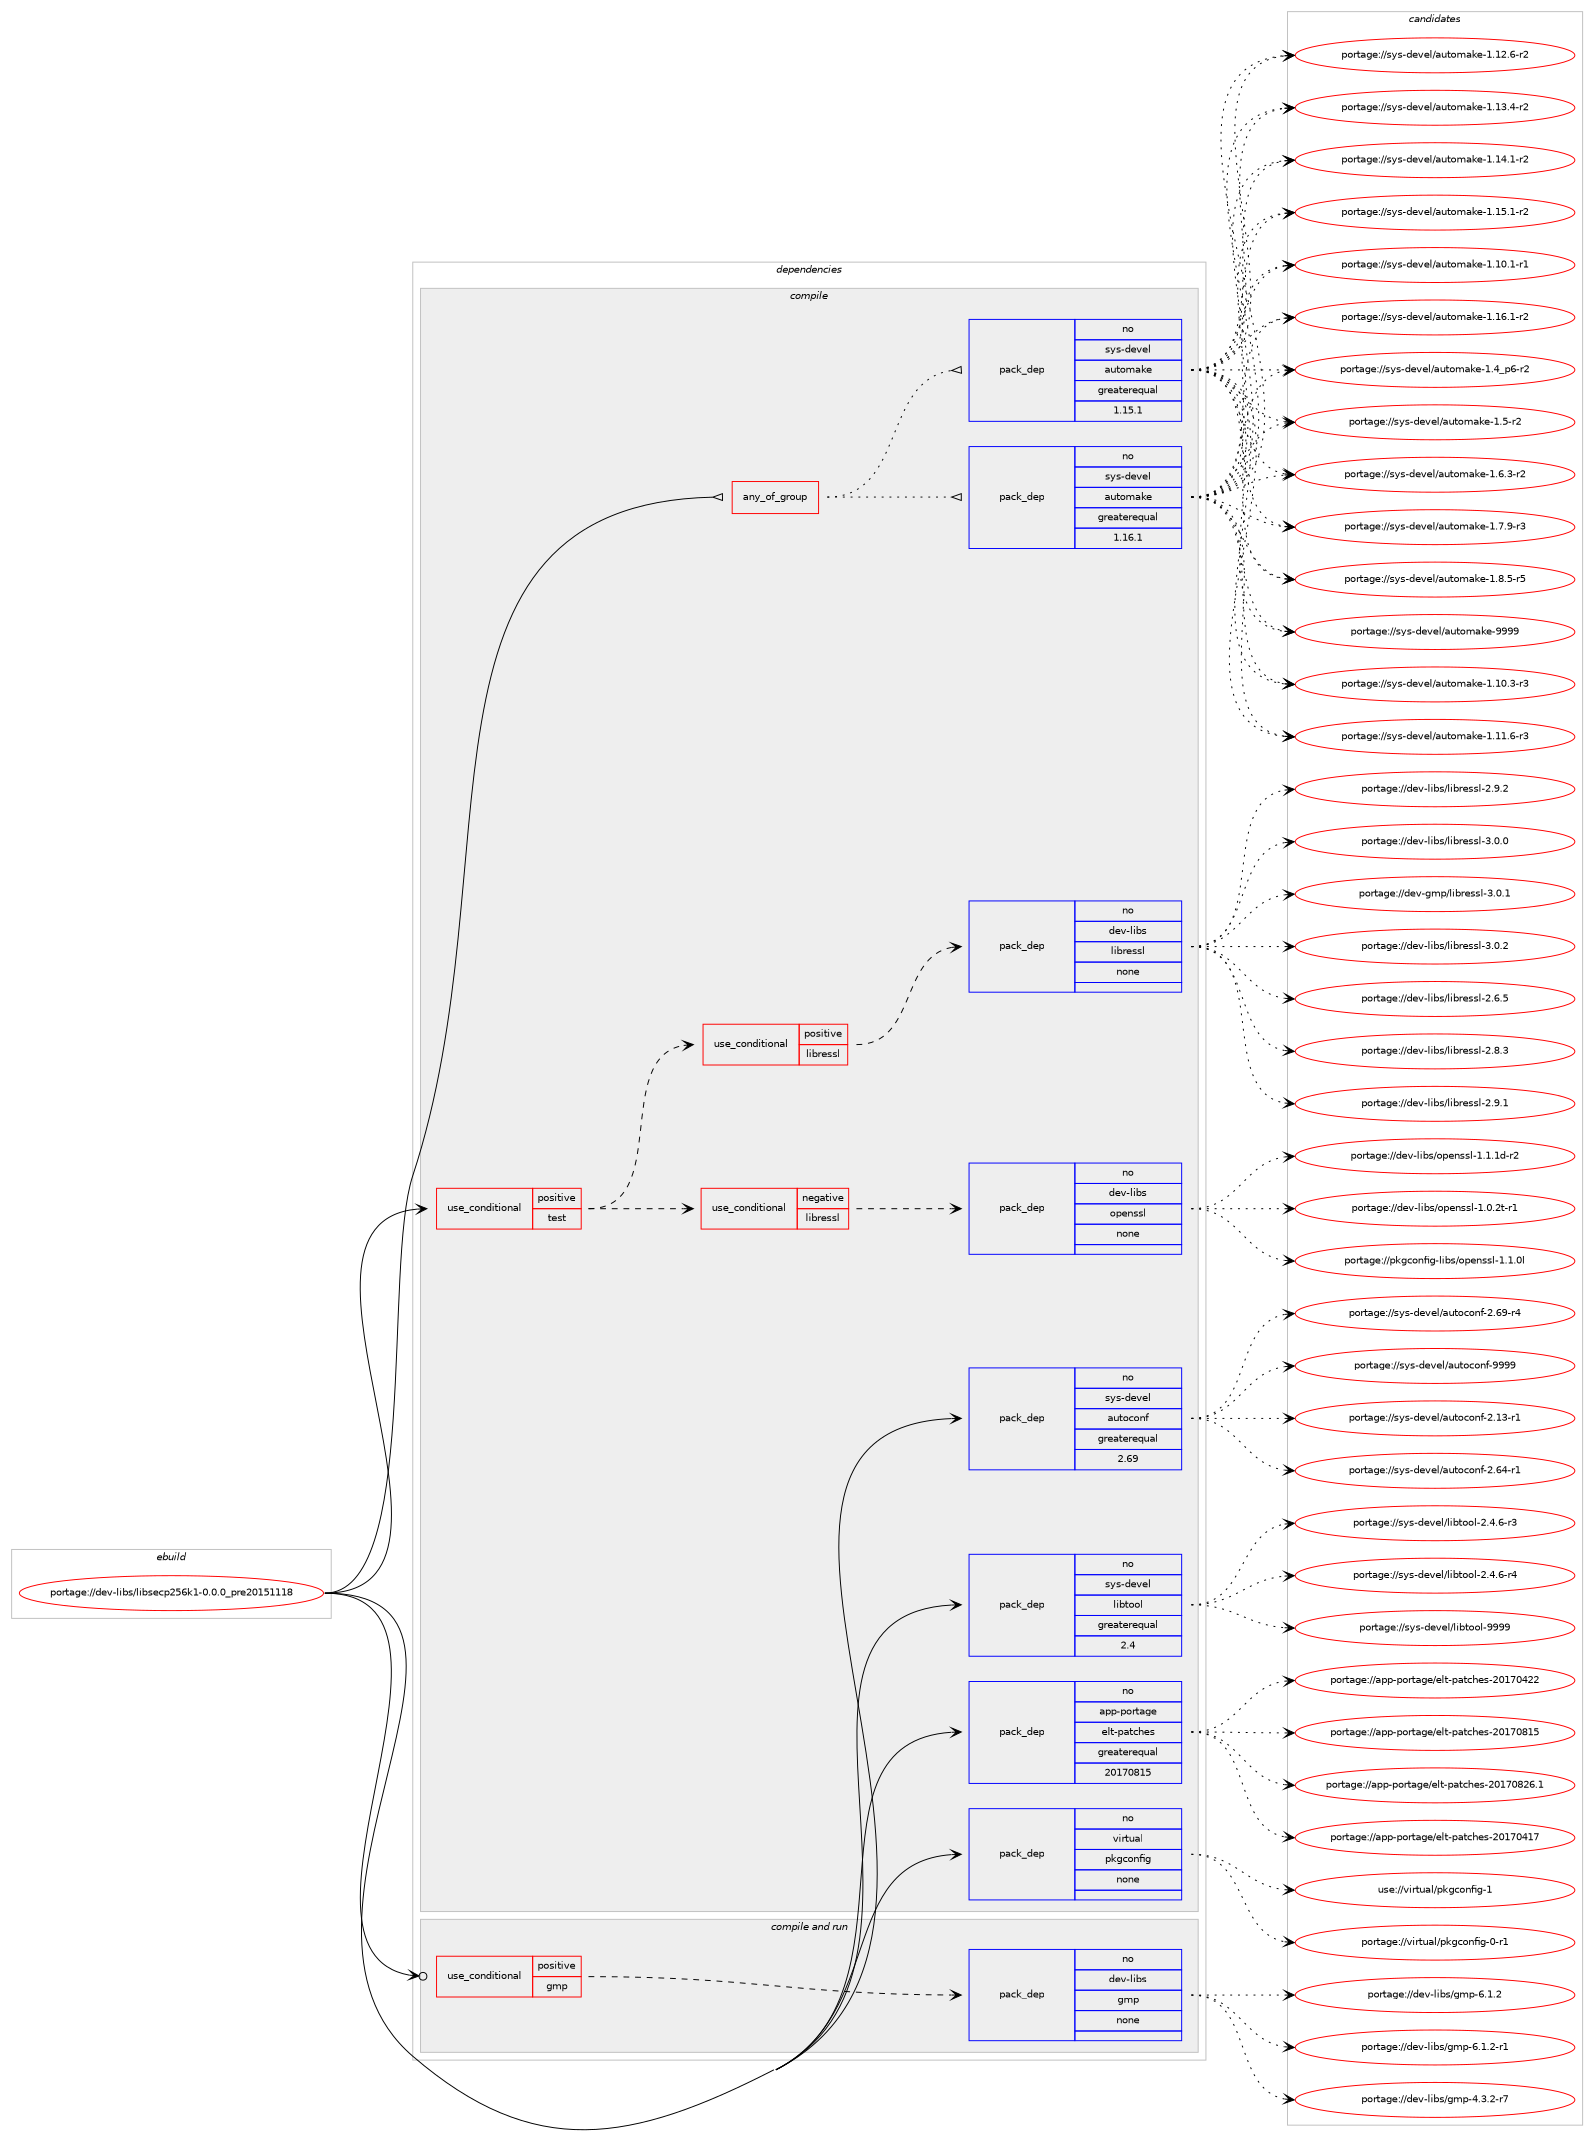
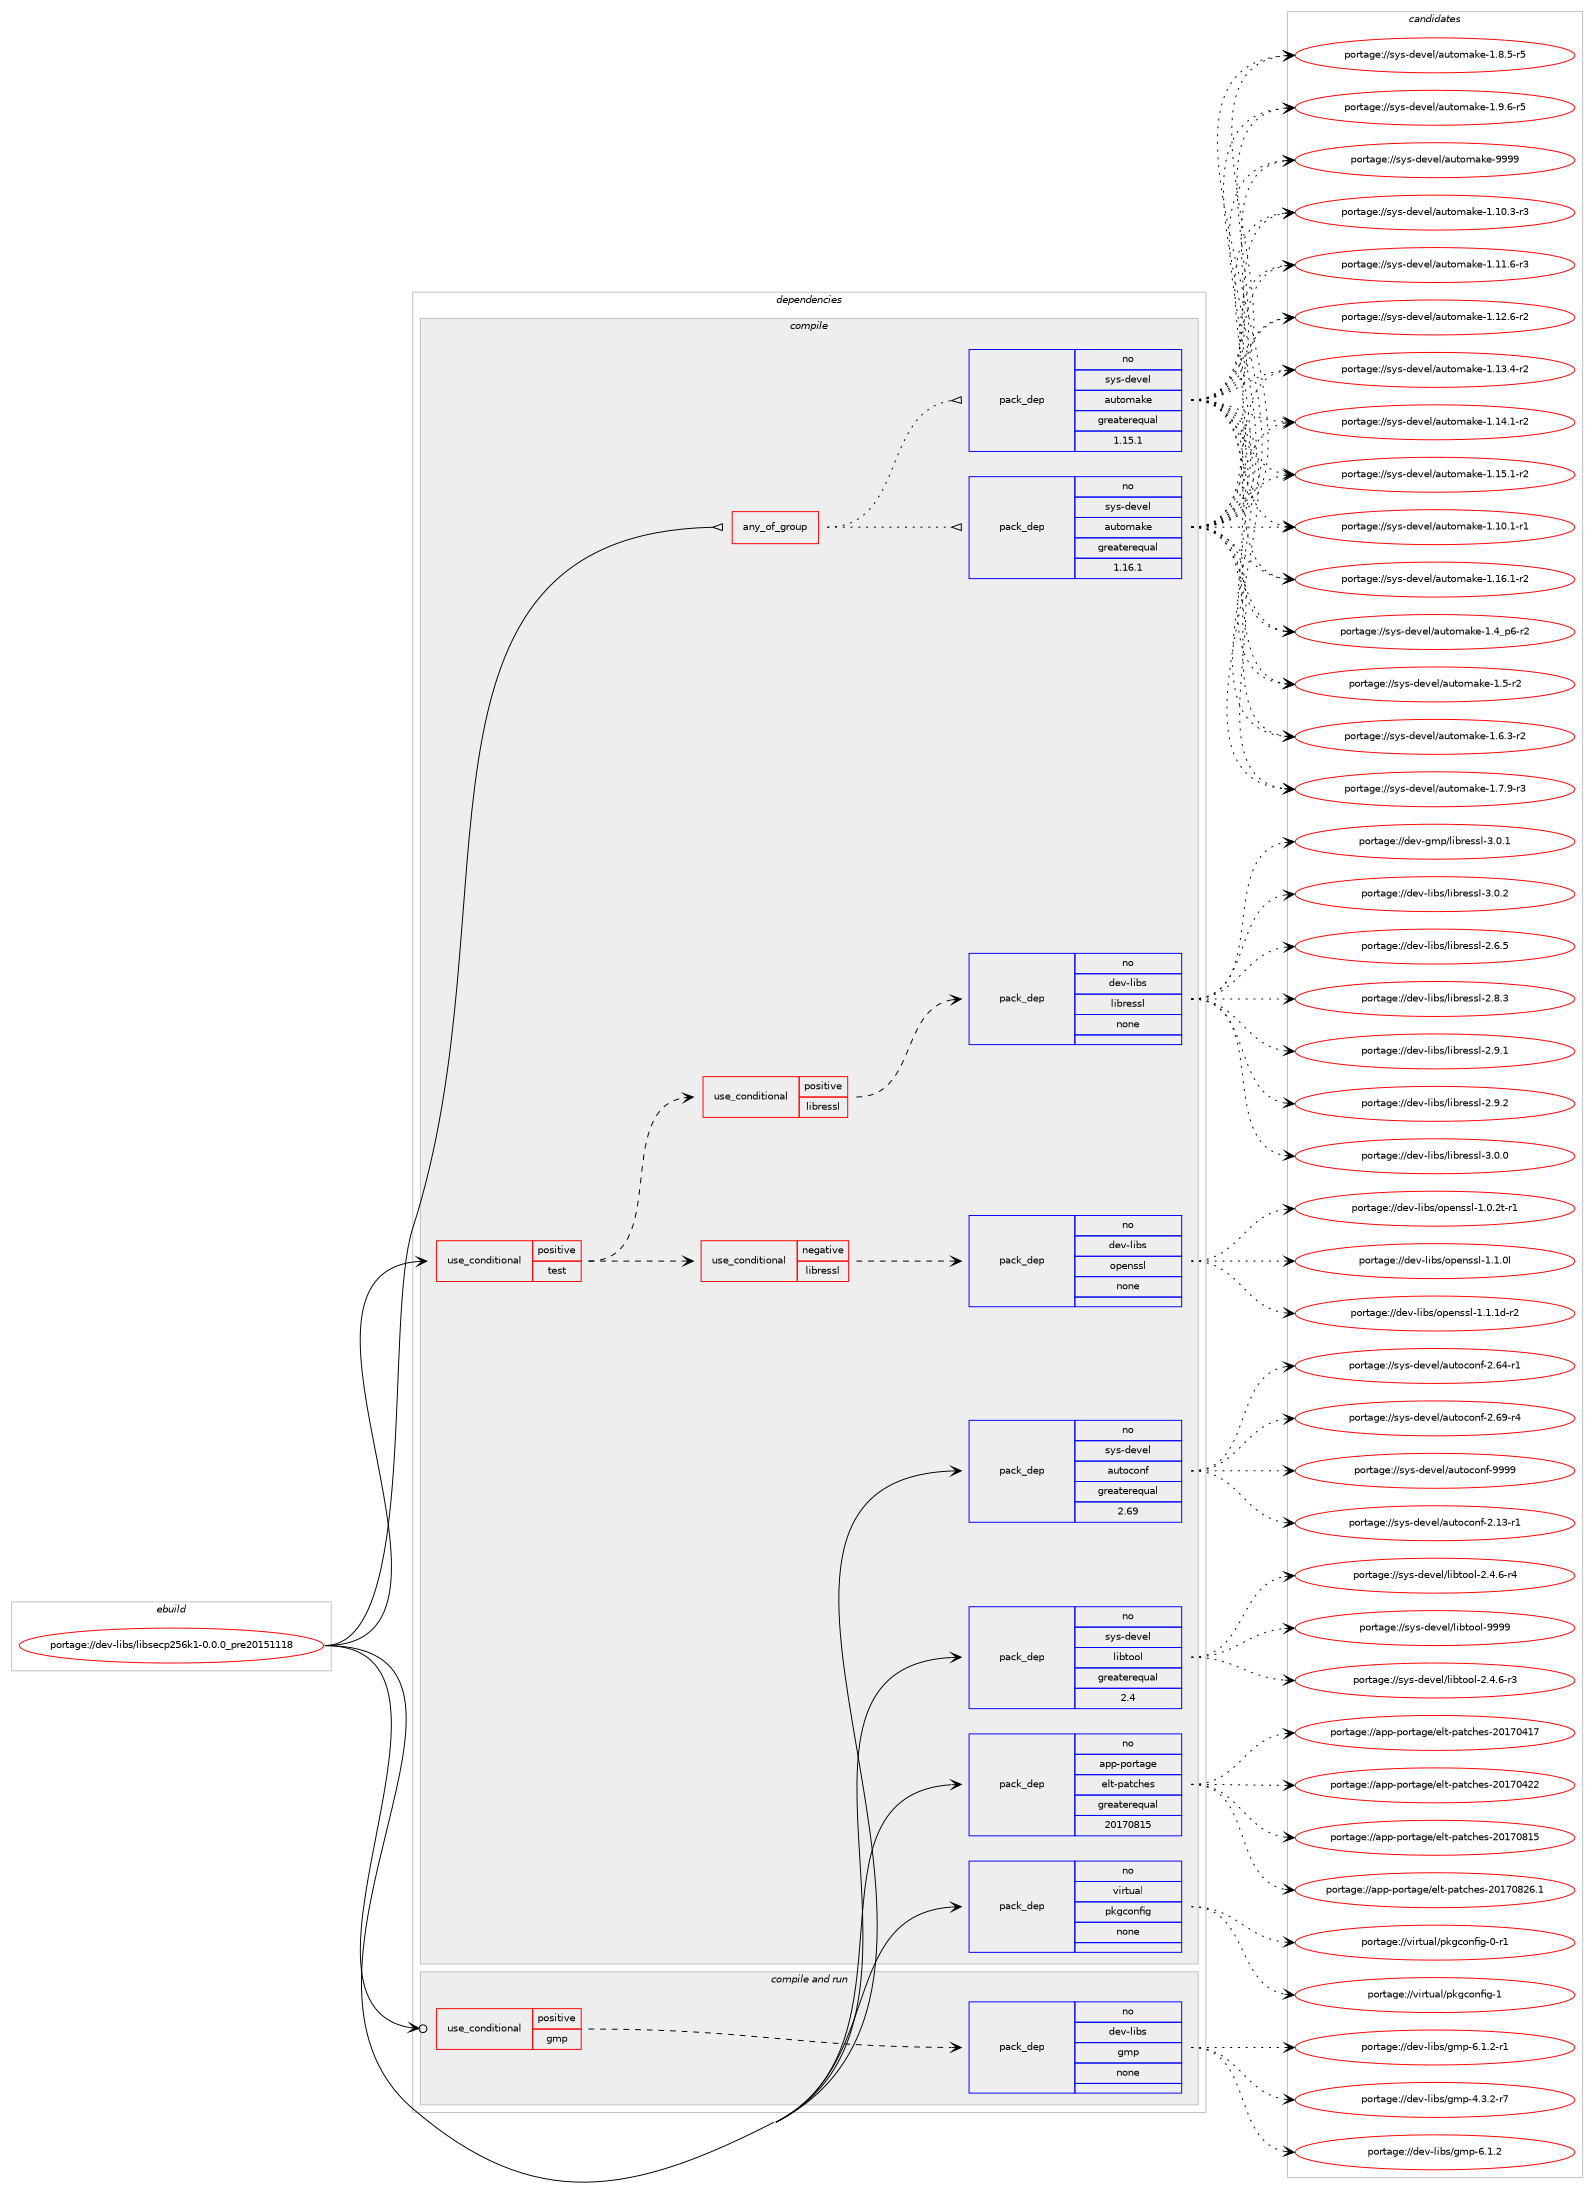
none -> (1435, 108)
(1435, 1261) -> (1435, 1261)
(1435, 1890) -> (1435, 1995)
